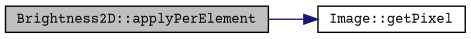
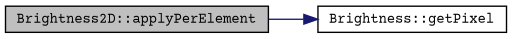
(392, 19) -> (412, 19)
